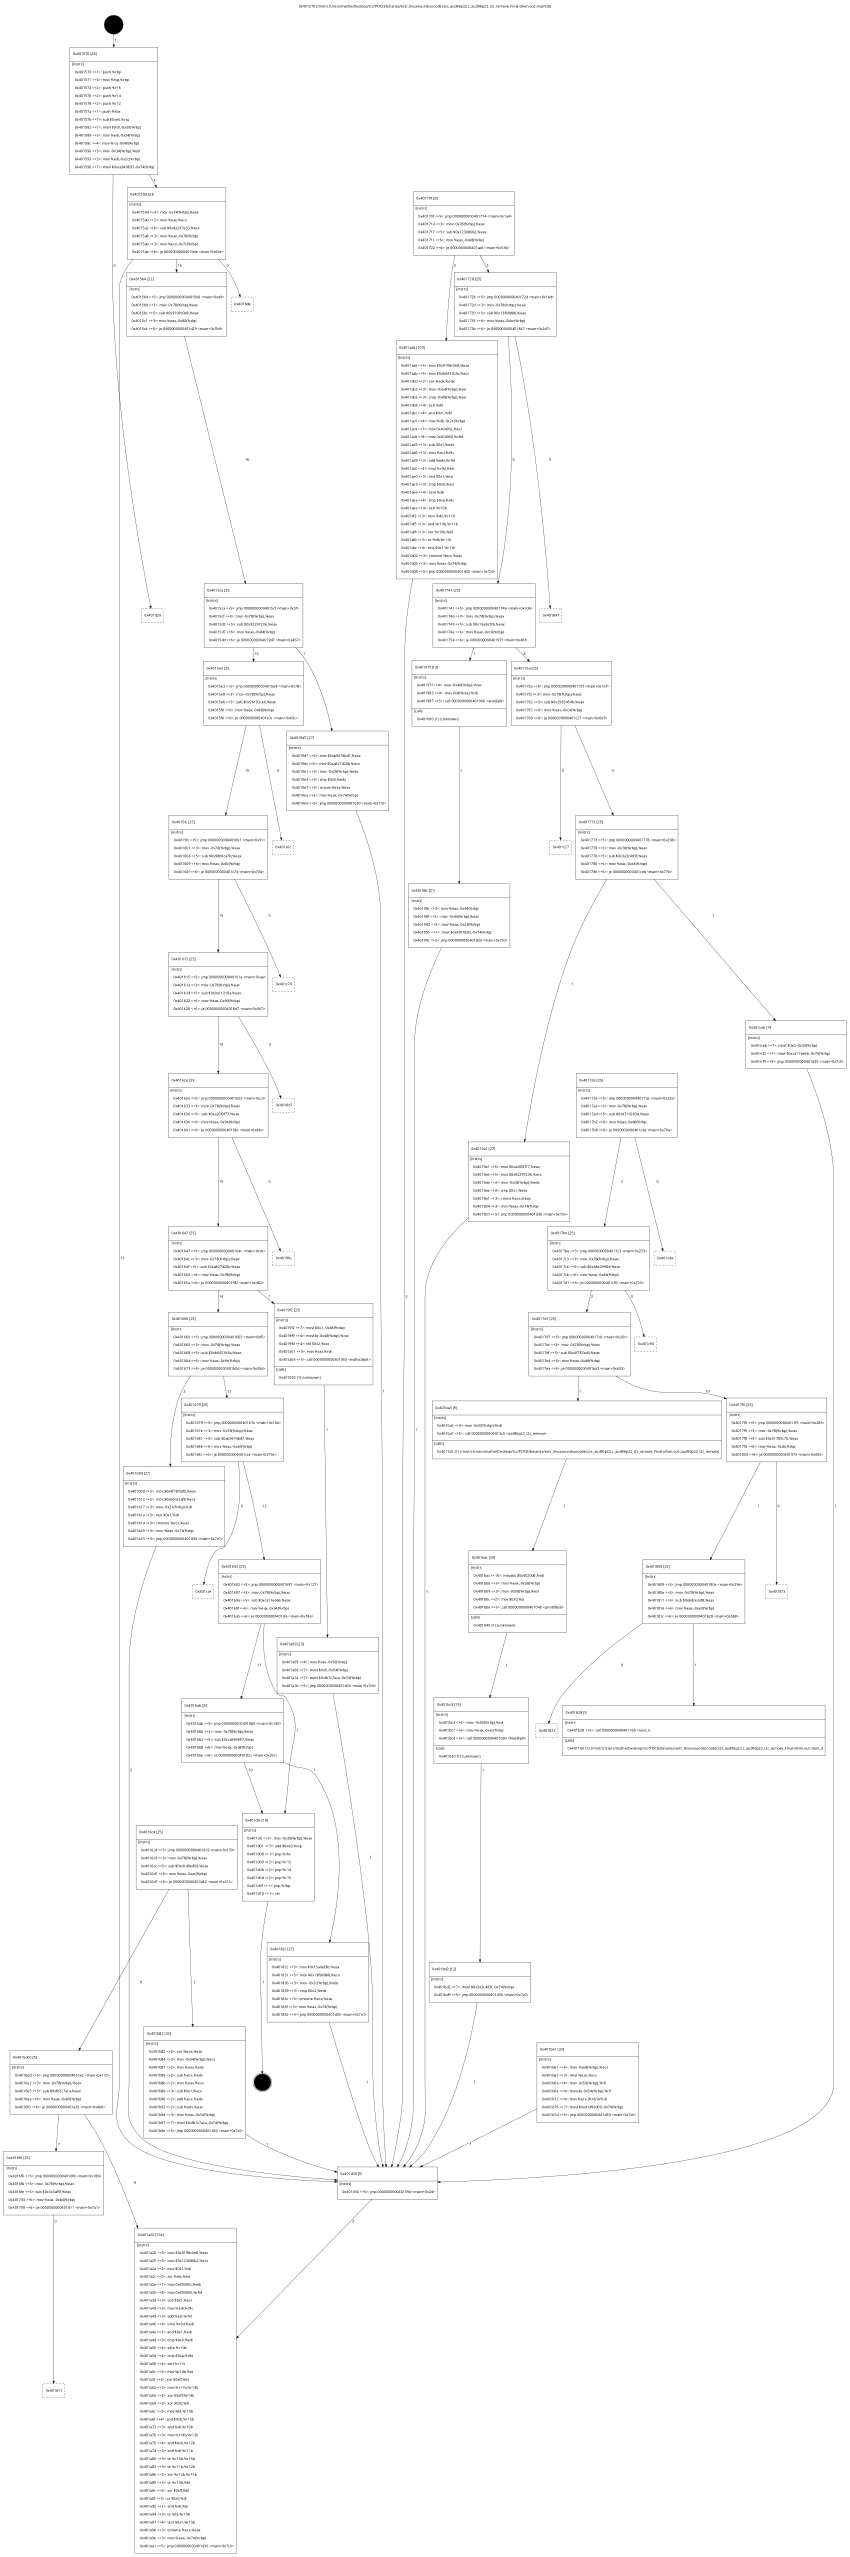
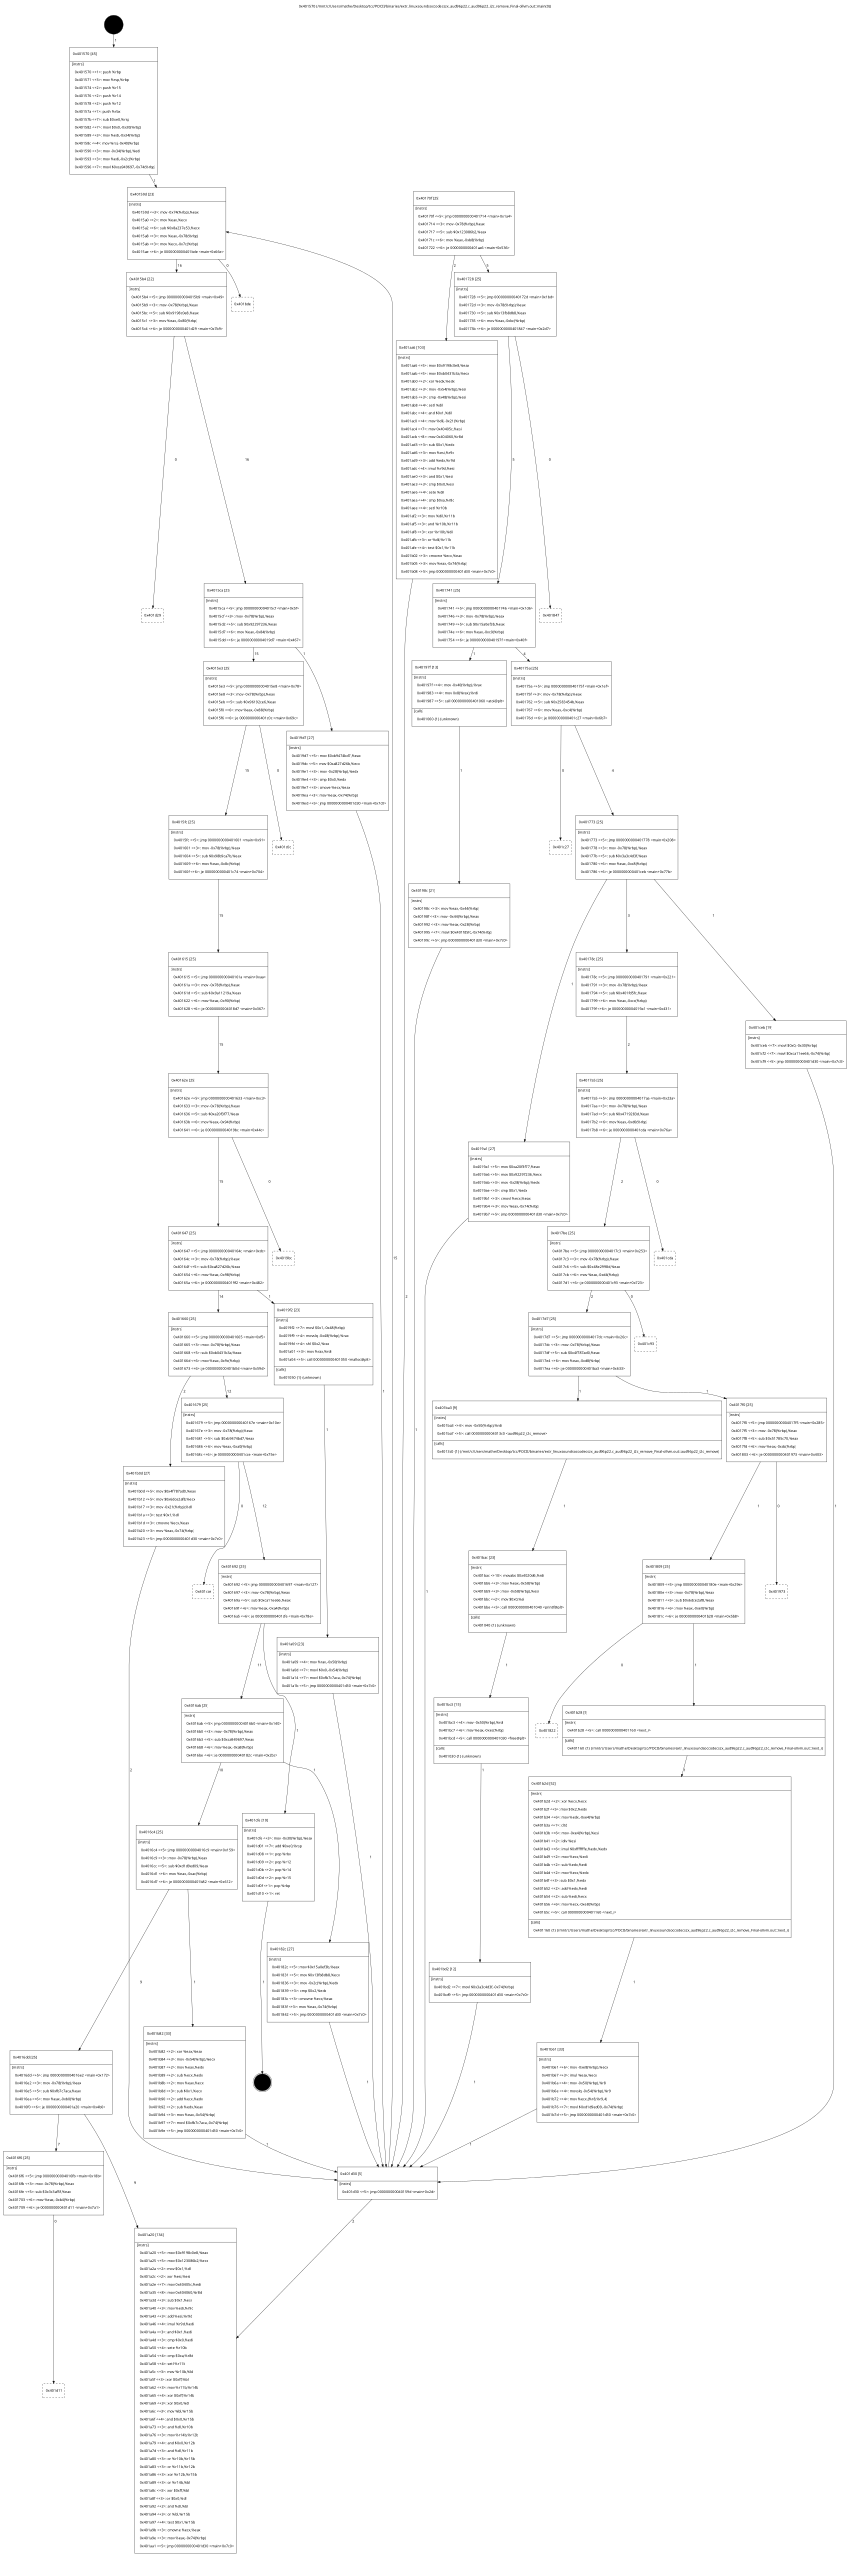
(117, 370) -> (164, 471)
(283, 984) -> none
none -> (627, 984)
(284, 1105) -> none
(119, 1307) -> (392, 1143)
(707, 1392) -> (707, 1392)
(253, 1787) -> (210, 1793)
none -> (660, 1857)
